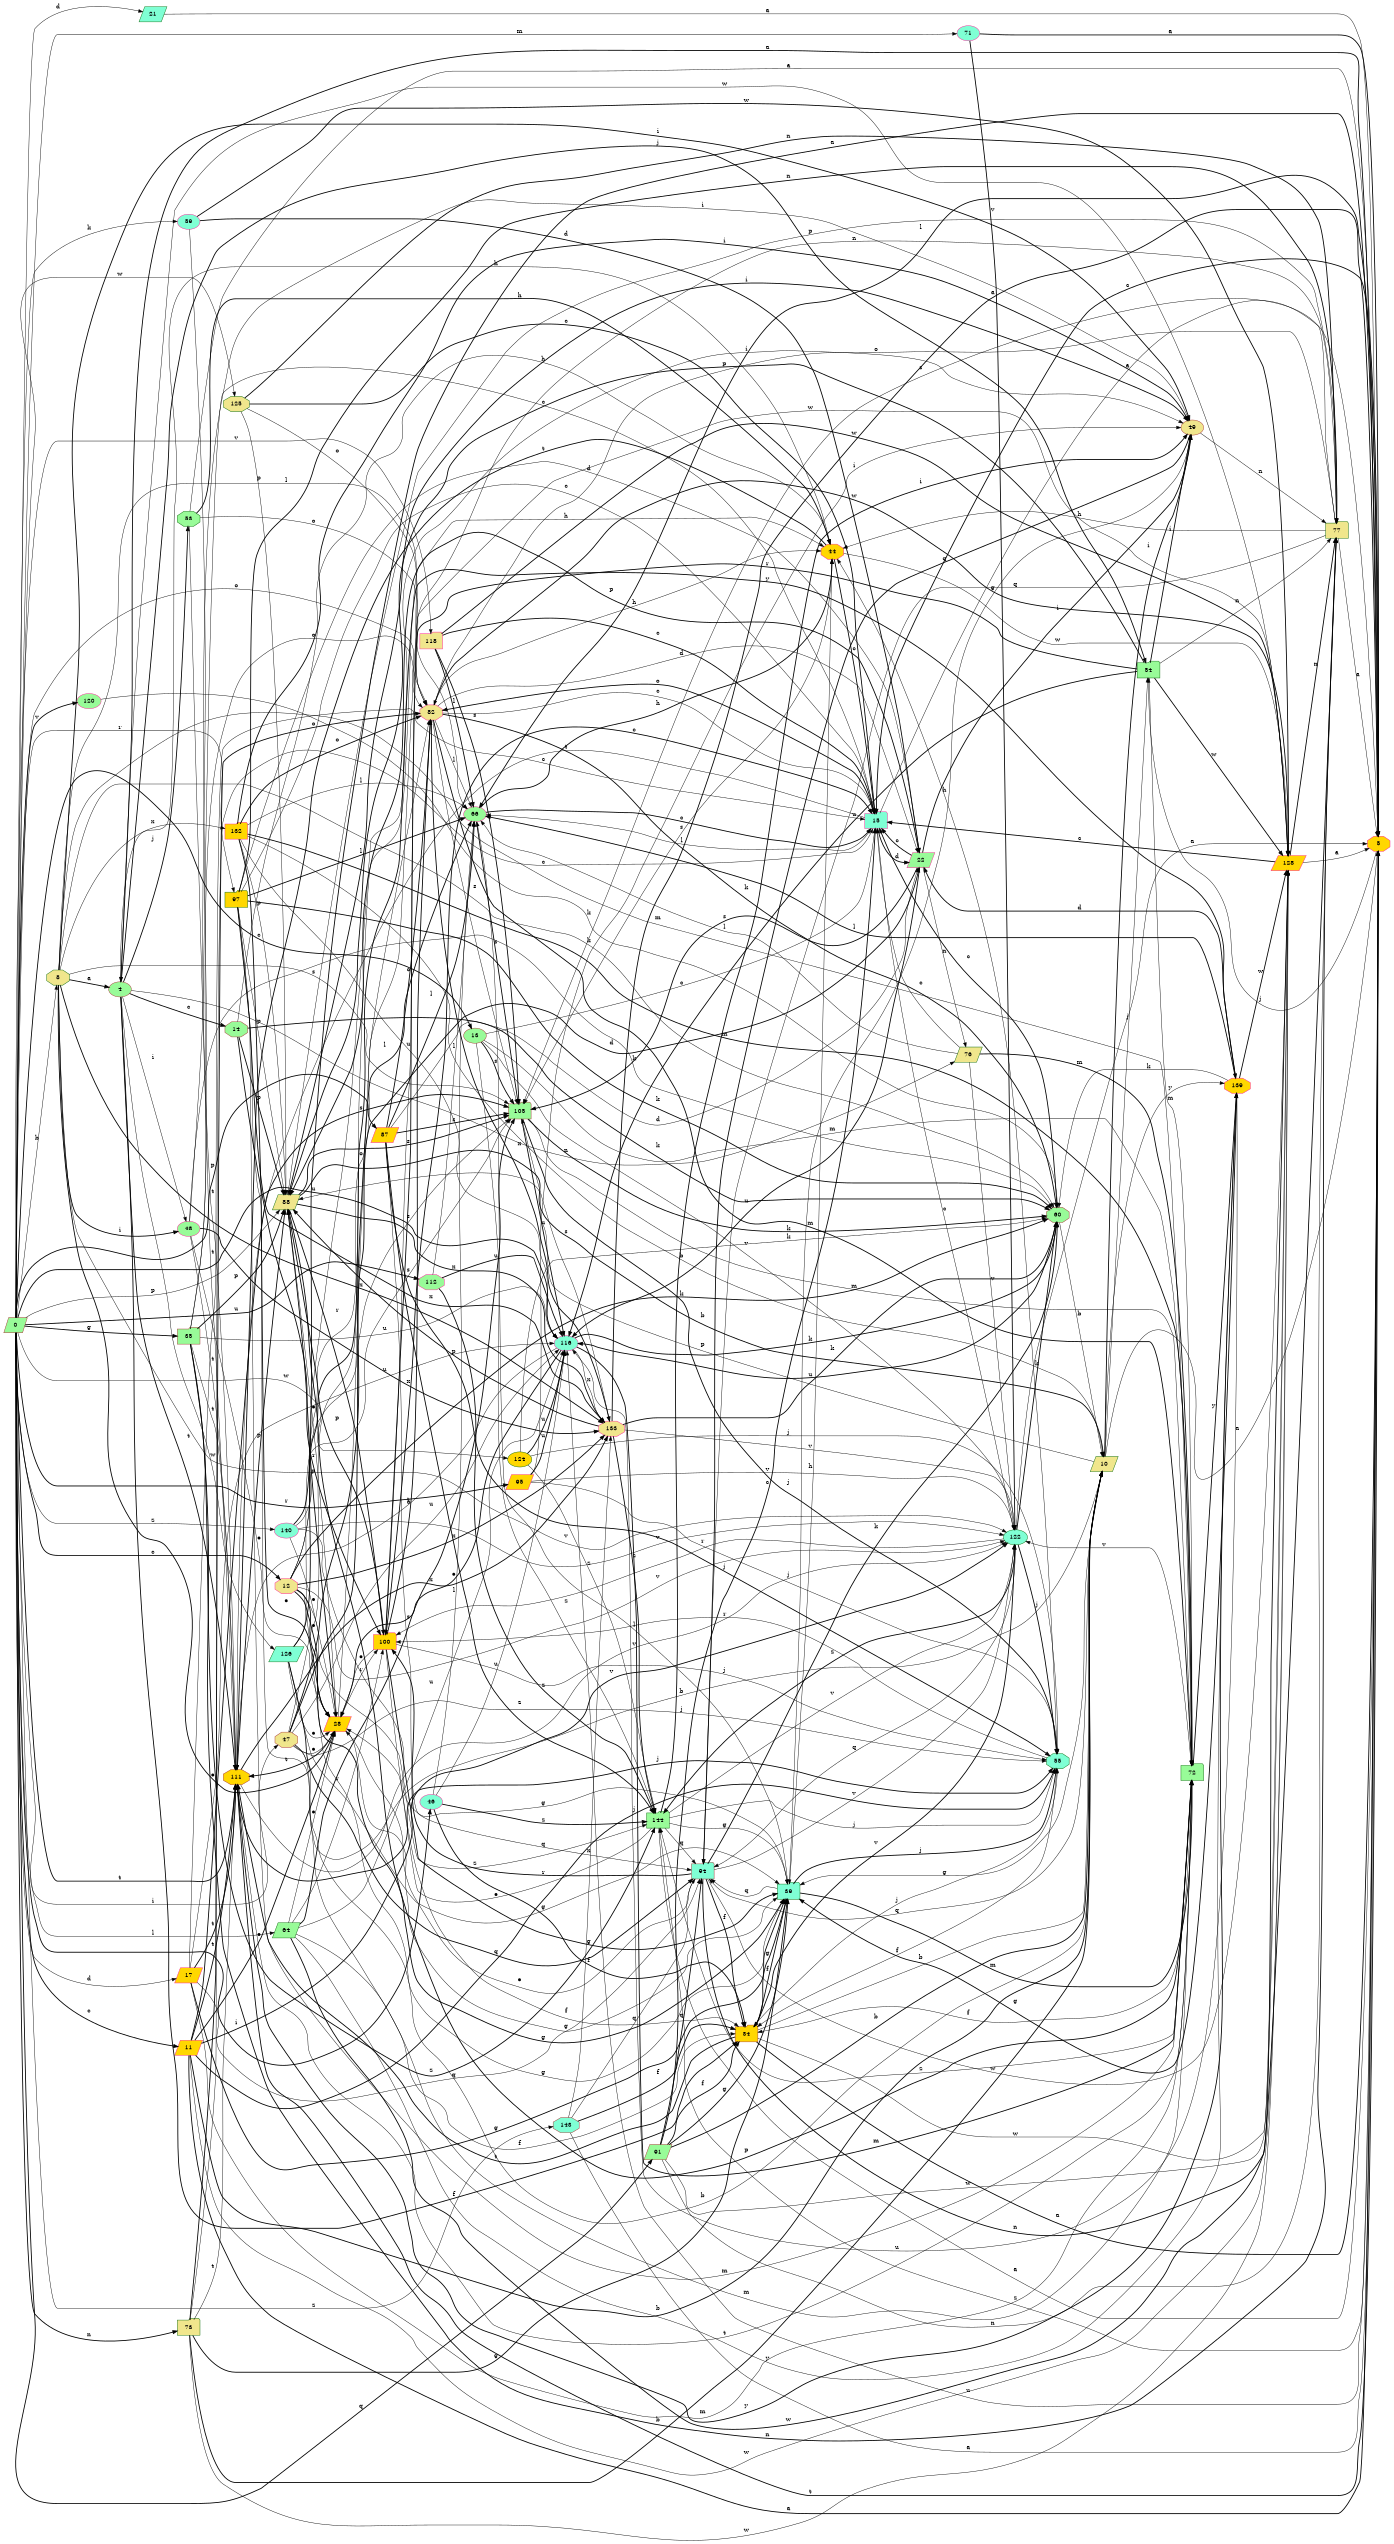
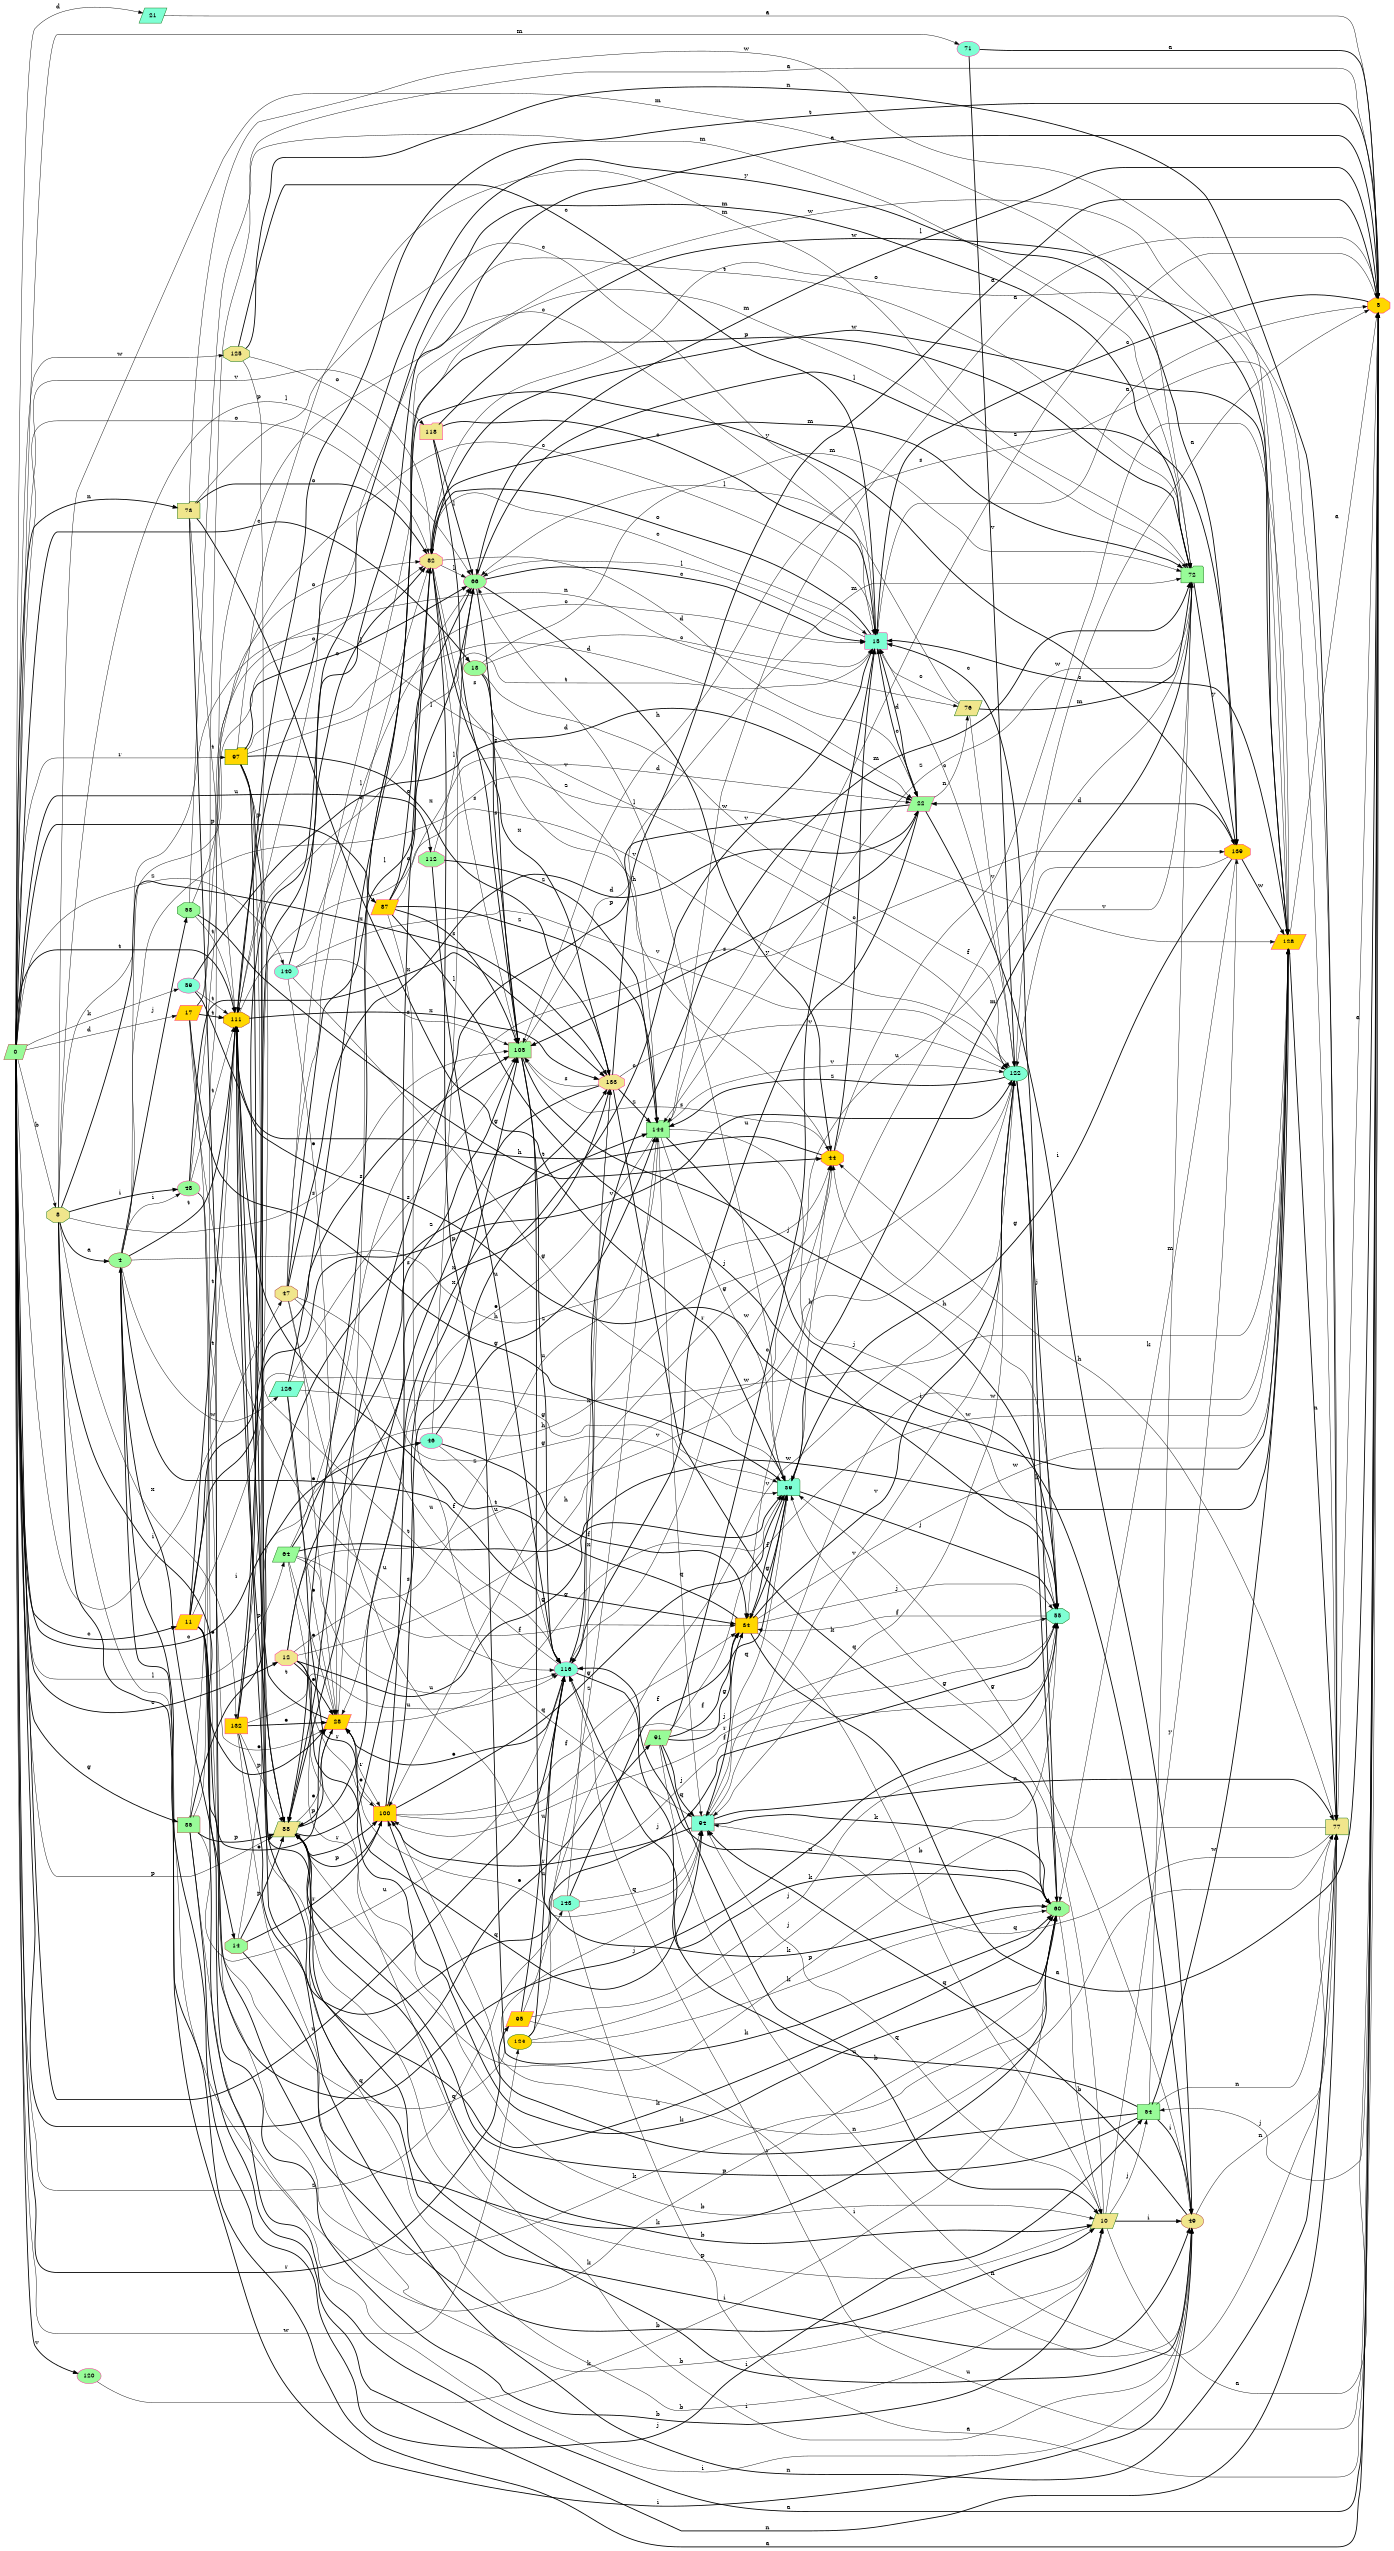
(927, 938) -> (976, 429)
